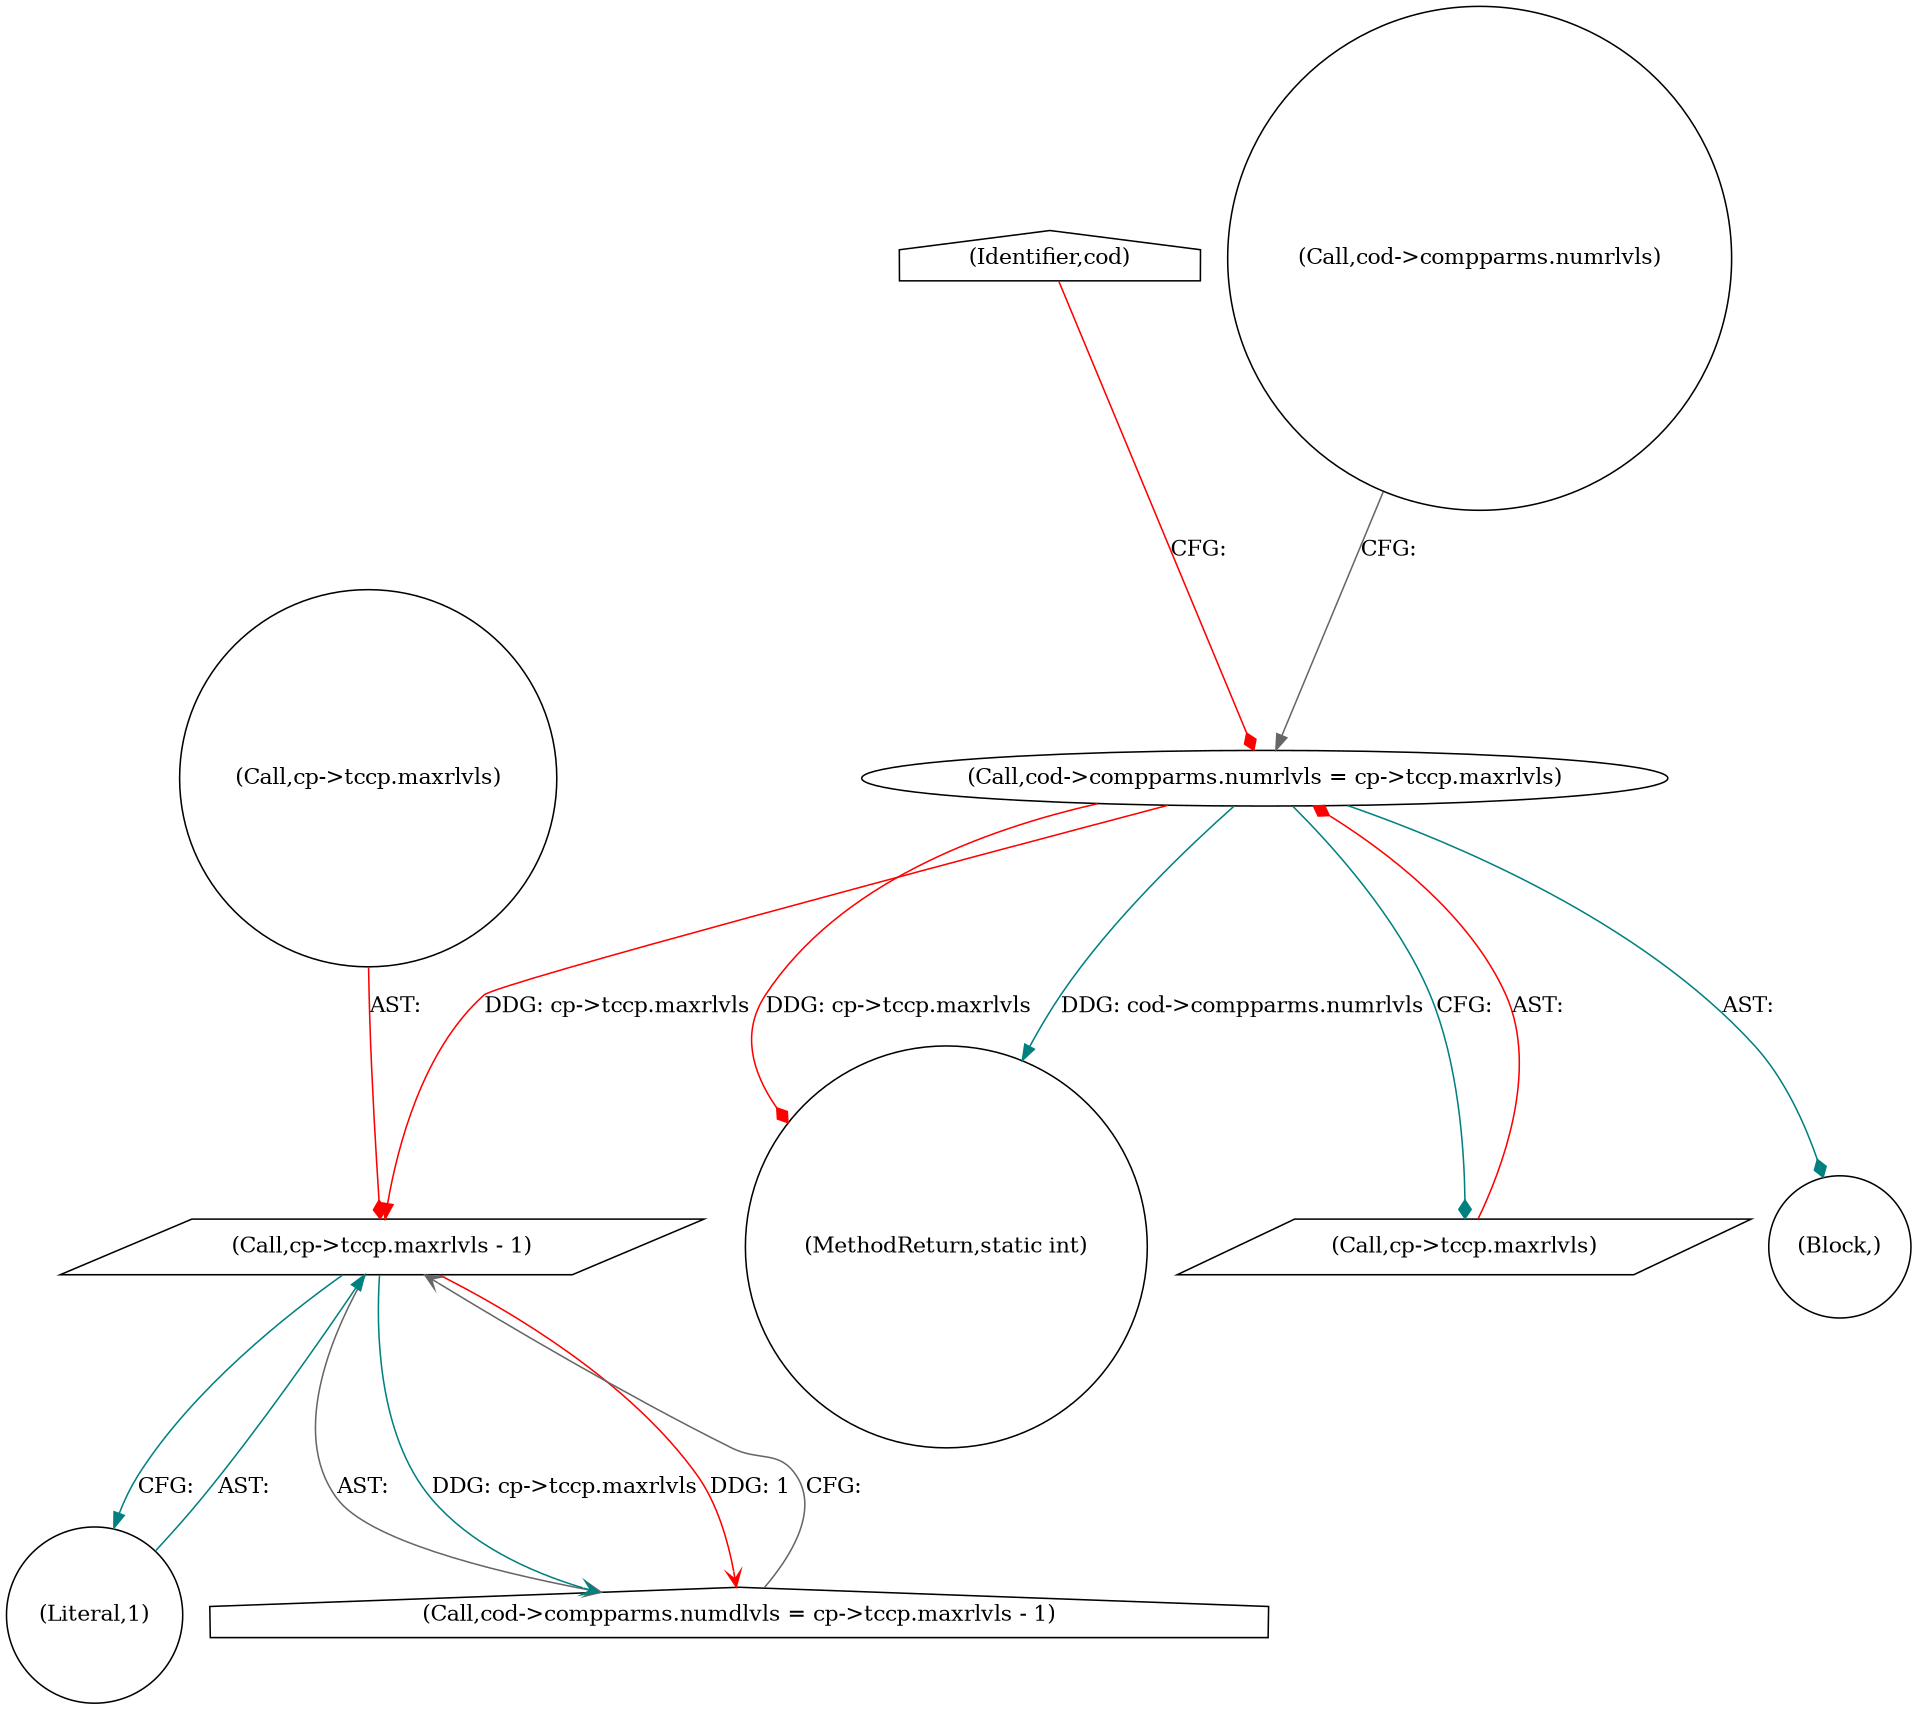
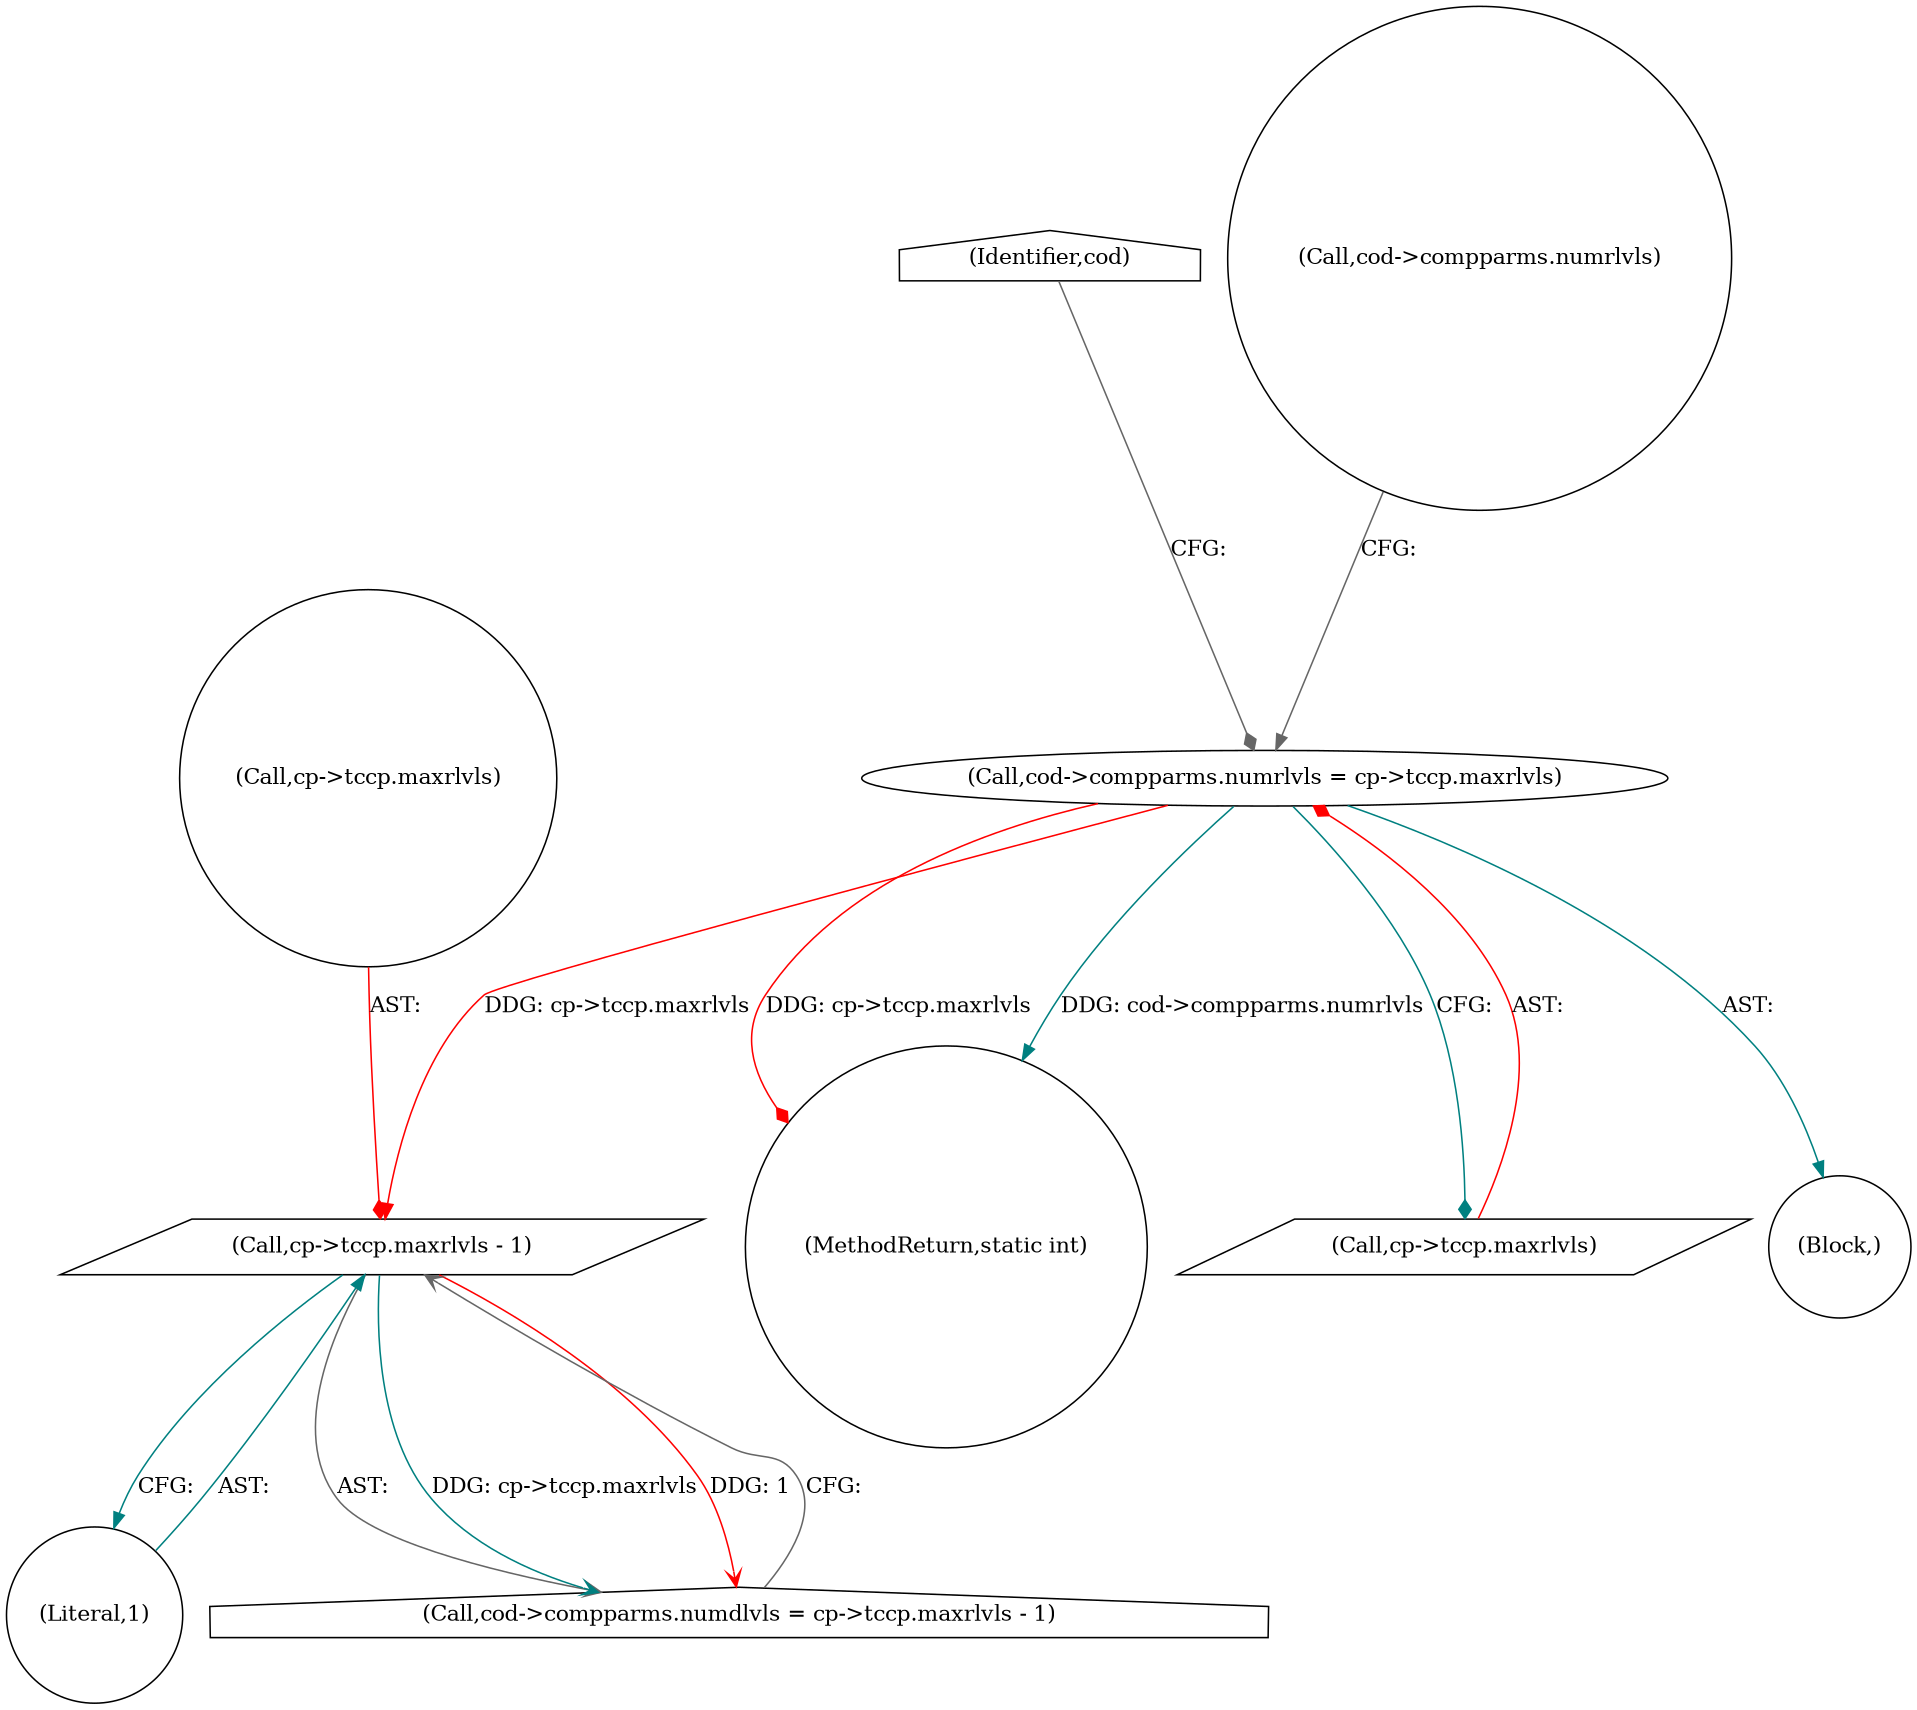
(1153, 507) -> (1153, 507)
(1622, 937) -> (1622, 937)
